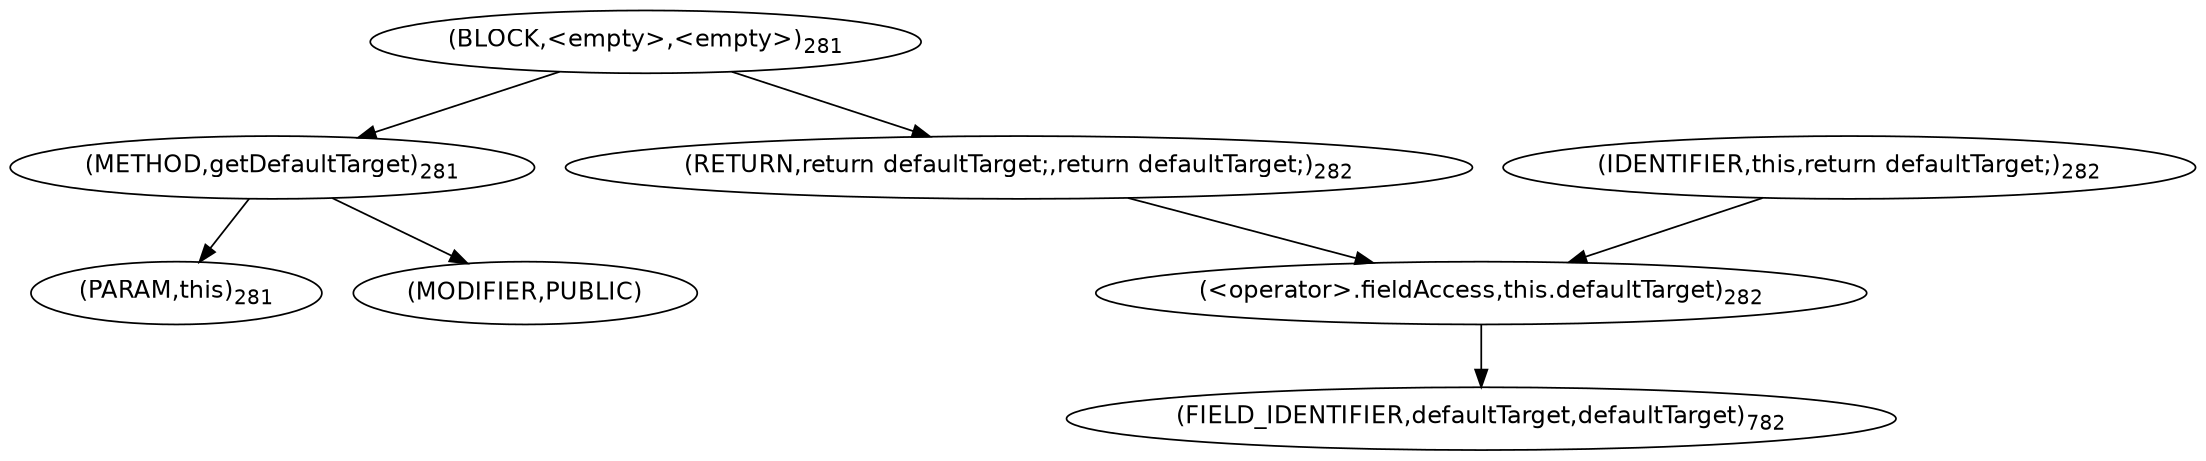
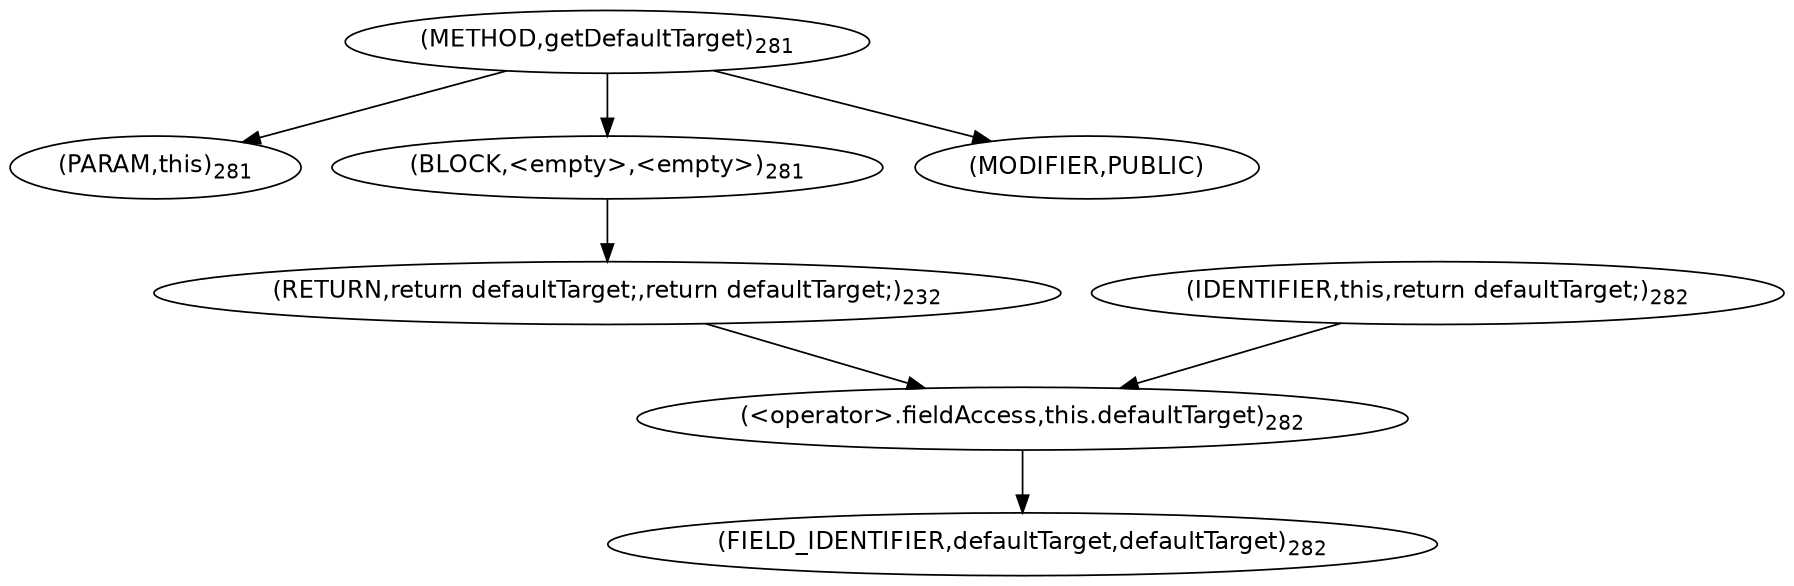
(467, 102) -> (607, 96)
(1334, 165) -> (922, 290)
(1766, 416) -> (1308, 542)
